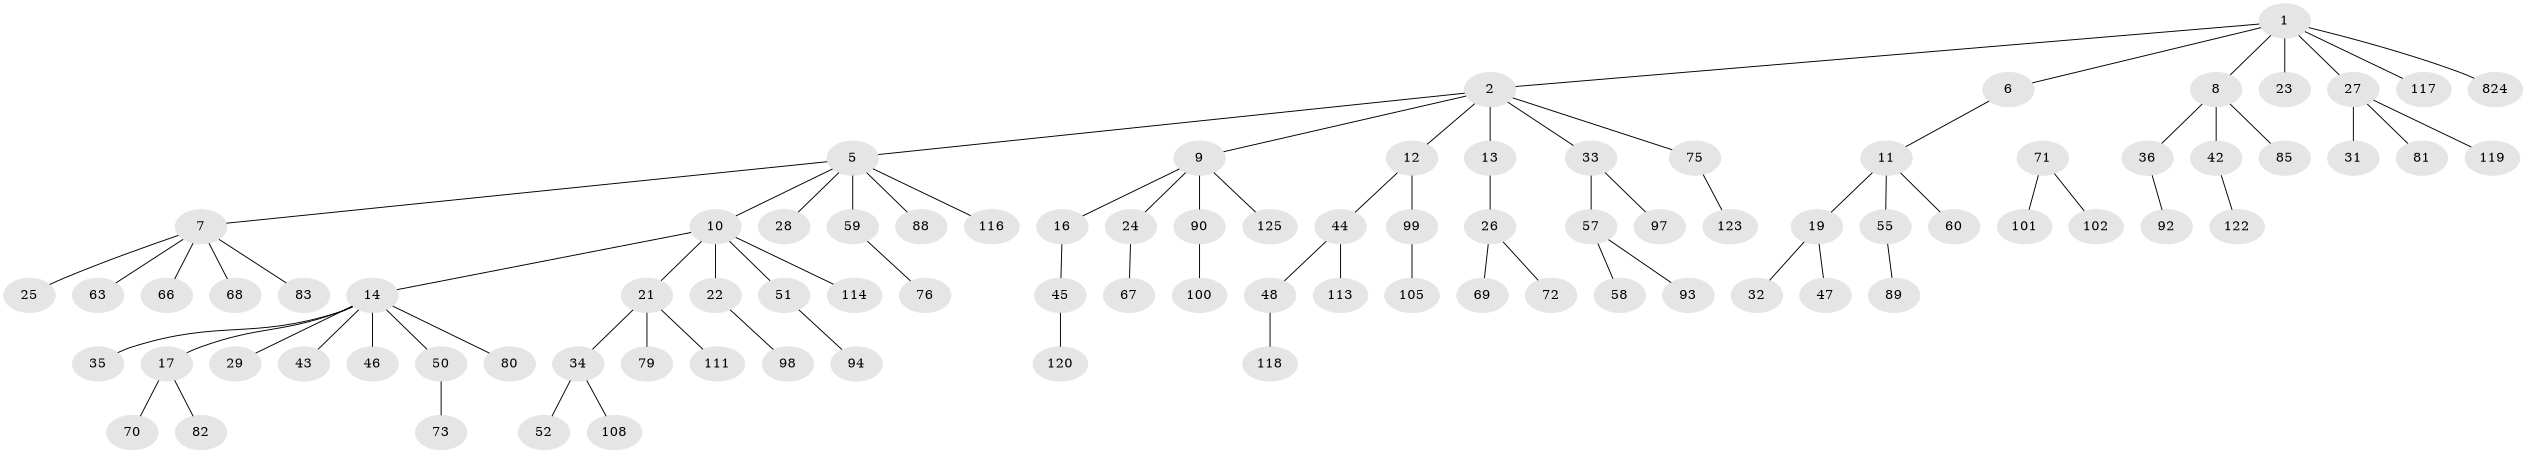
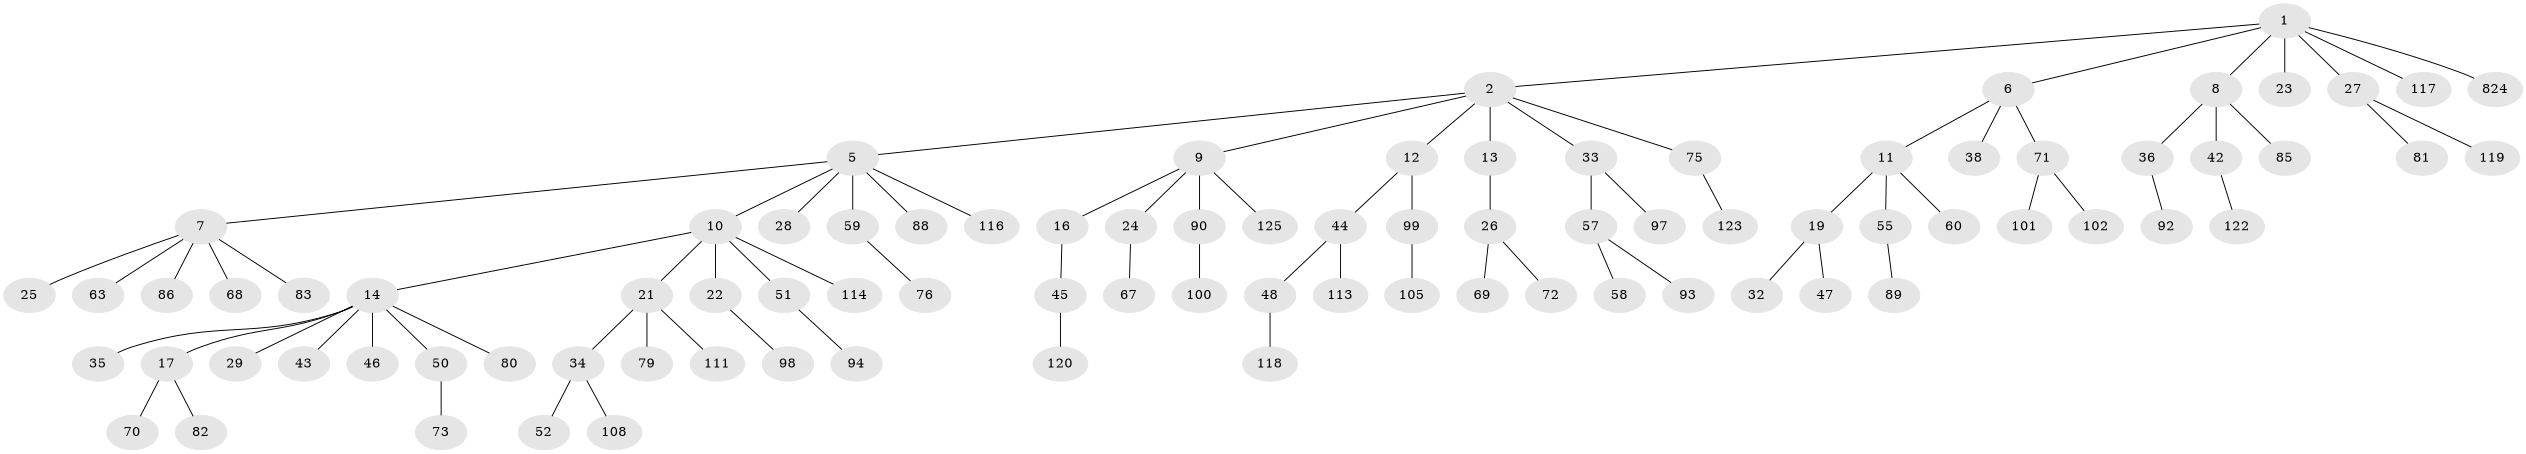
none -> (2026, 124)
none -> (1974, 158)
(2353, 158) -> none
(167, 295) -> (167, 295)
